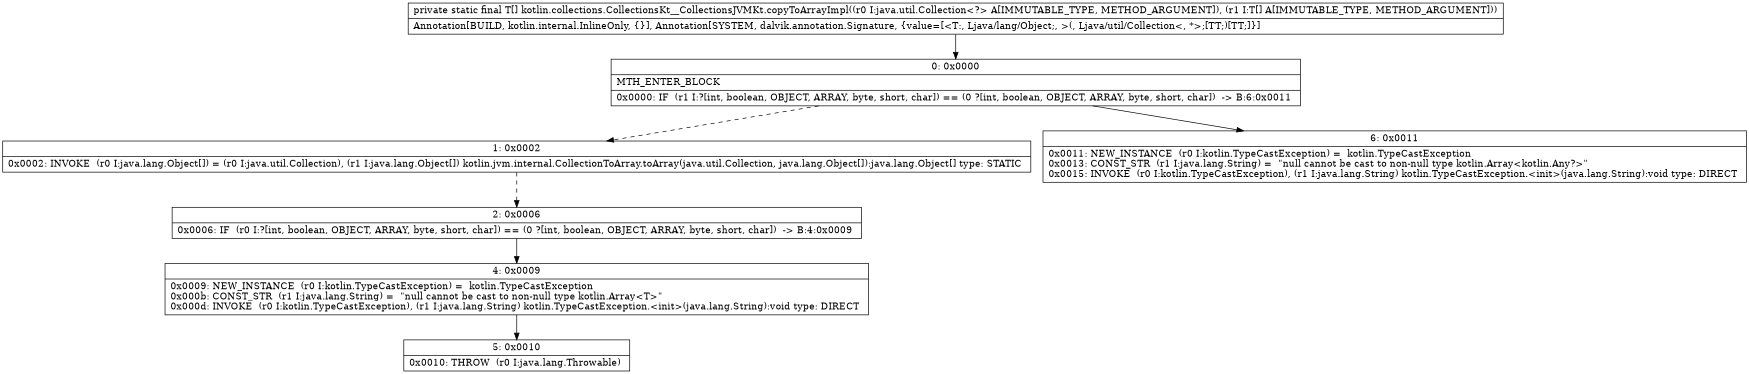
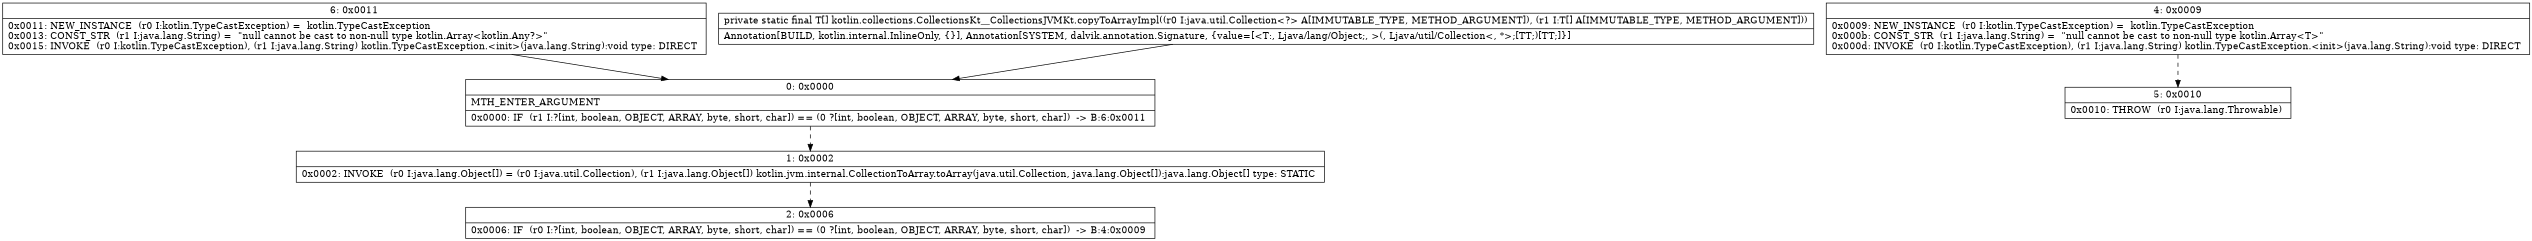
(669, 82) -> (536, 102)
(1165, 118) -> (587, 66)
(517, 247) -> none
(517, 324) -> (2178, 67)
